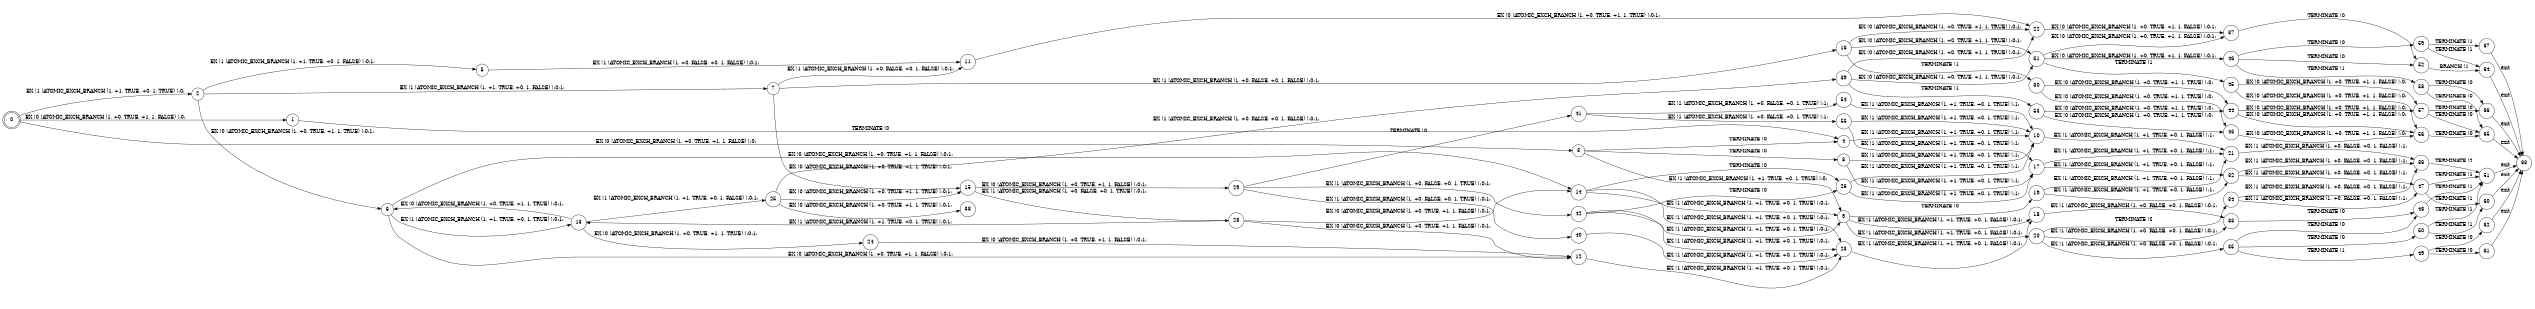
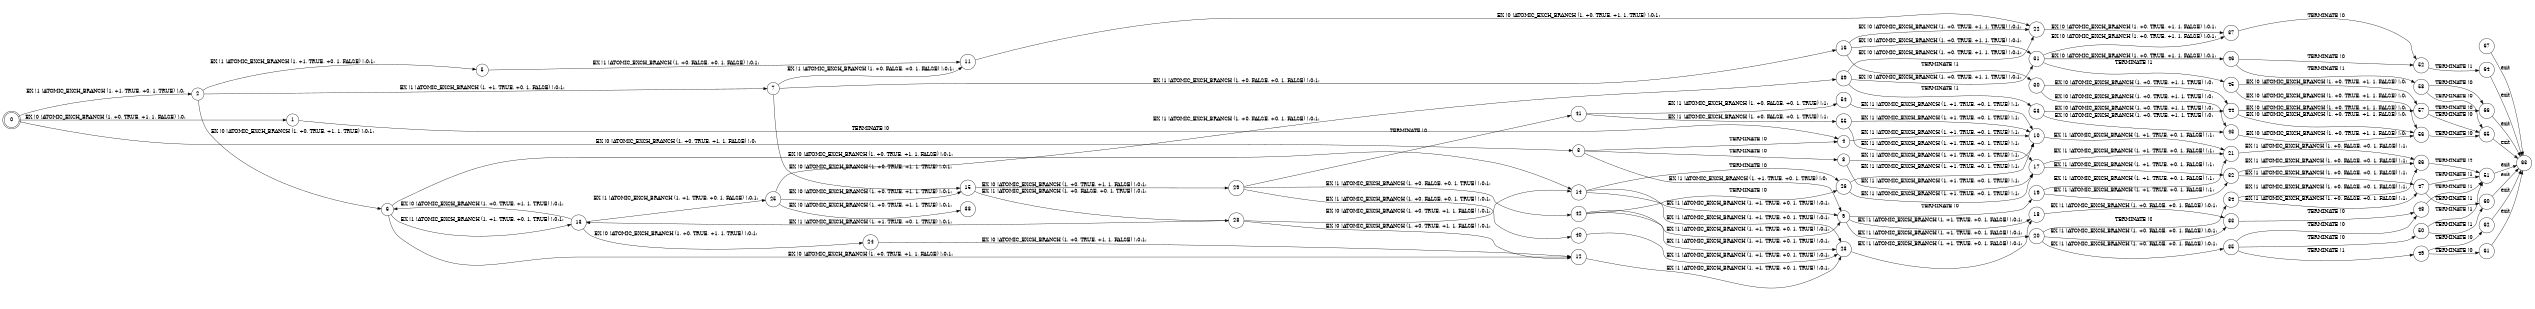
(2421, 44) -> none
(2454, 67) -> (2454, 67)
